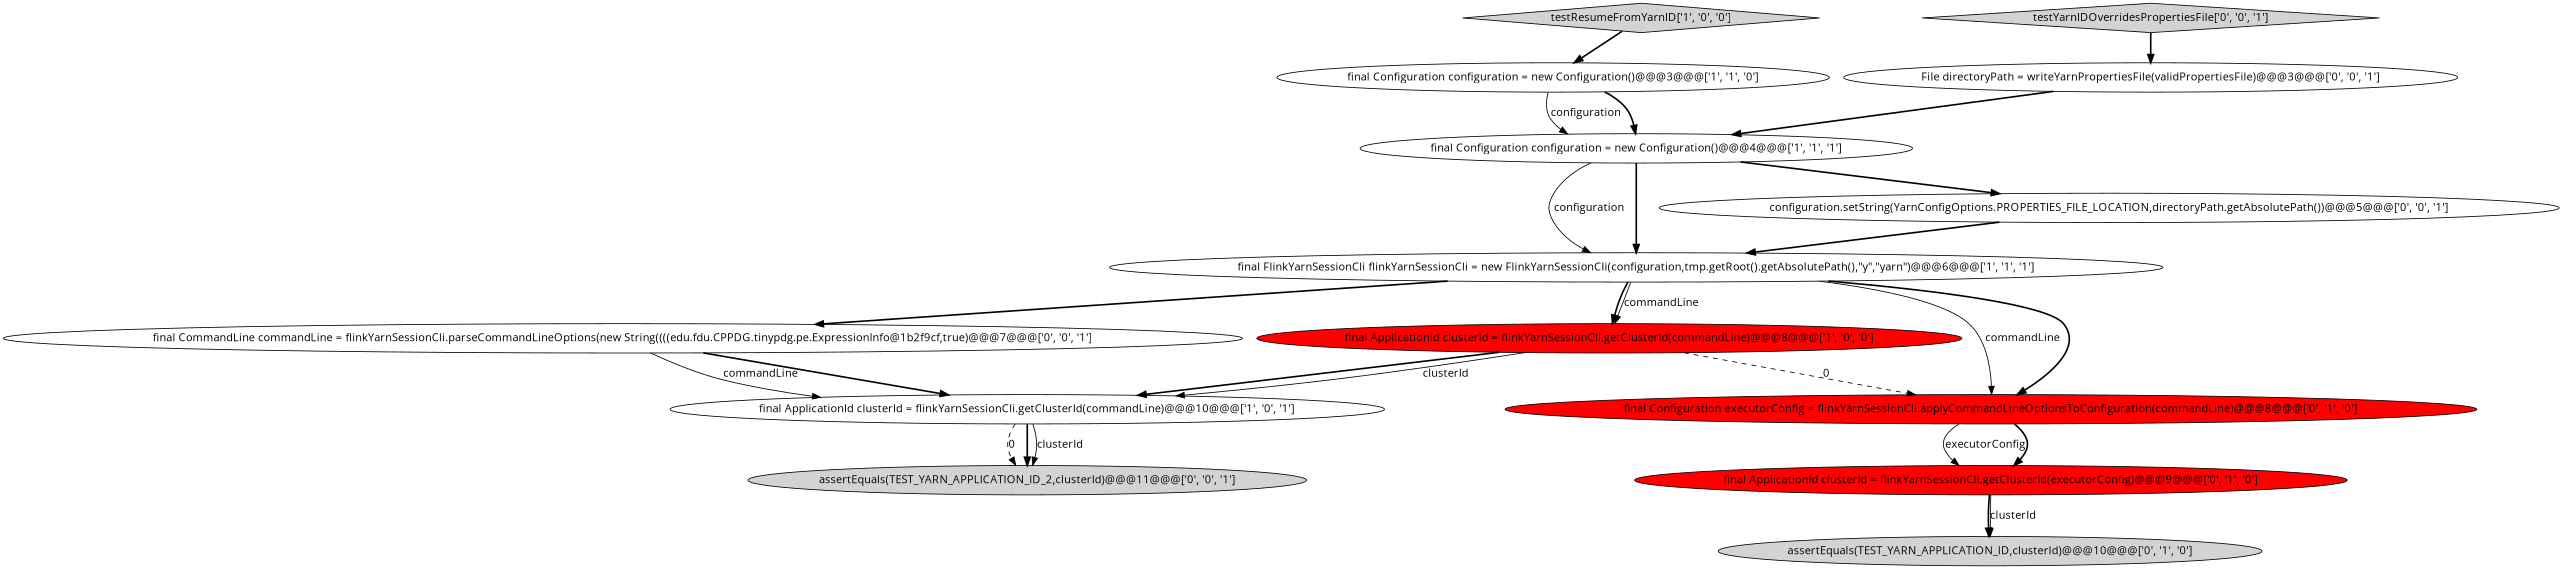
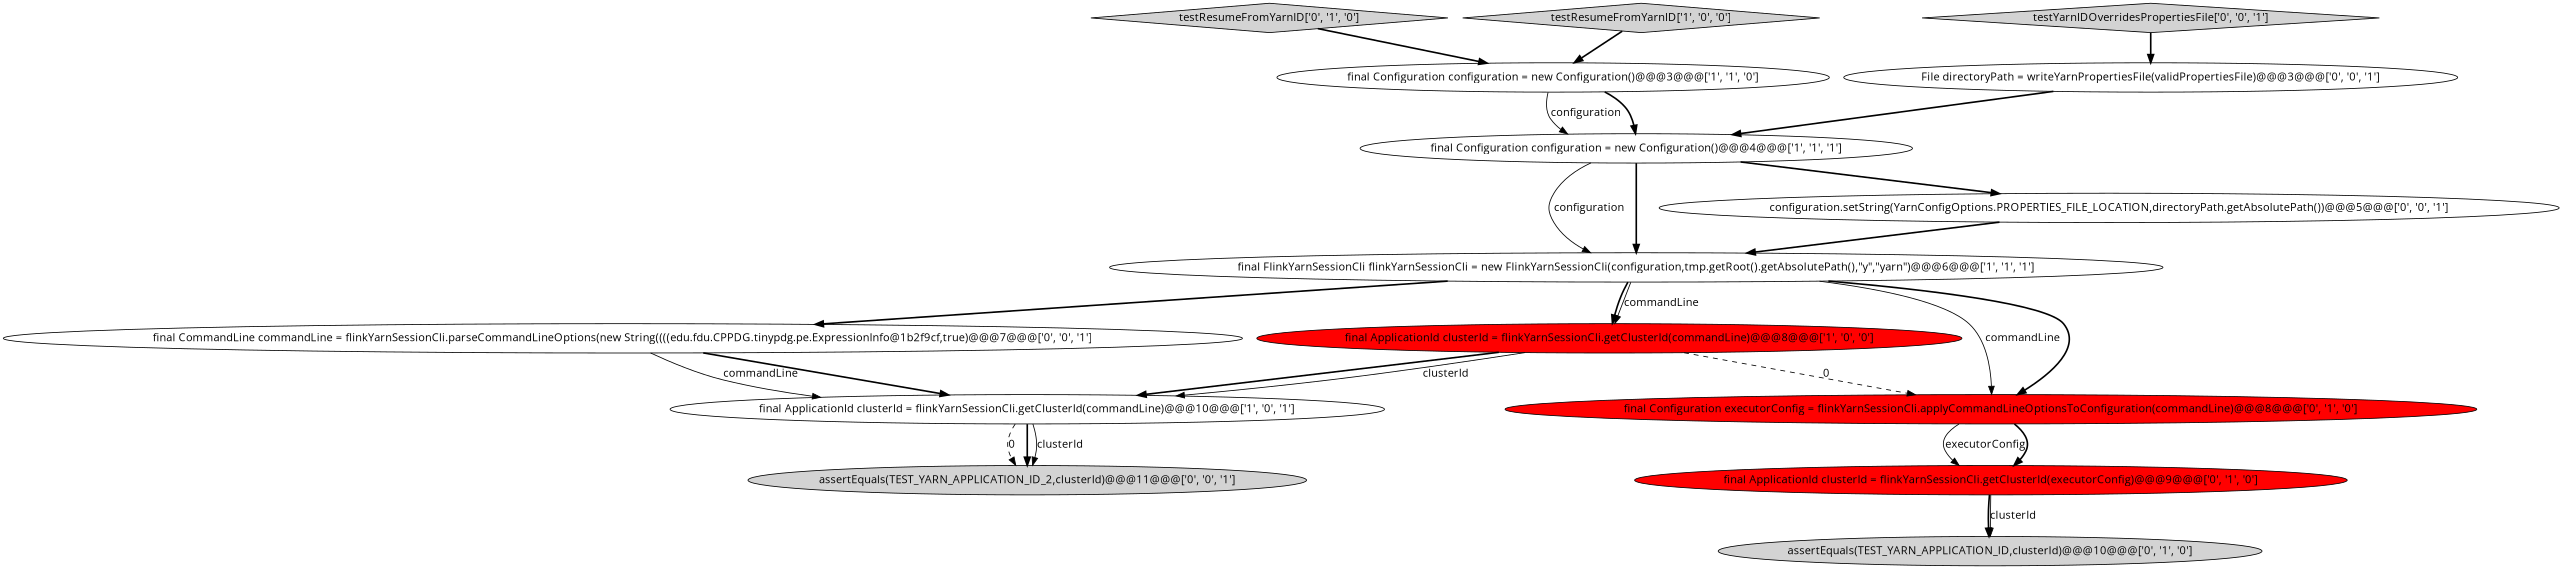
none -> (1269, 18)
